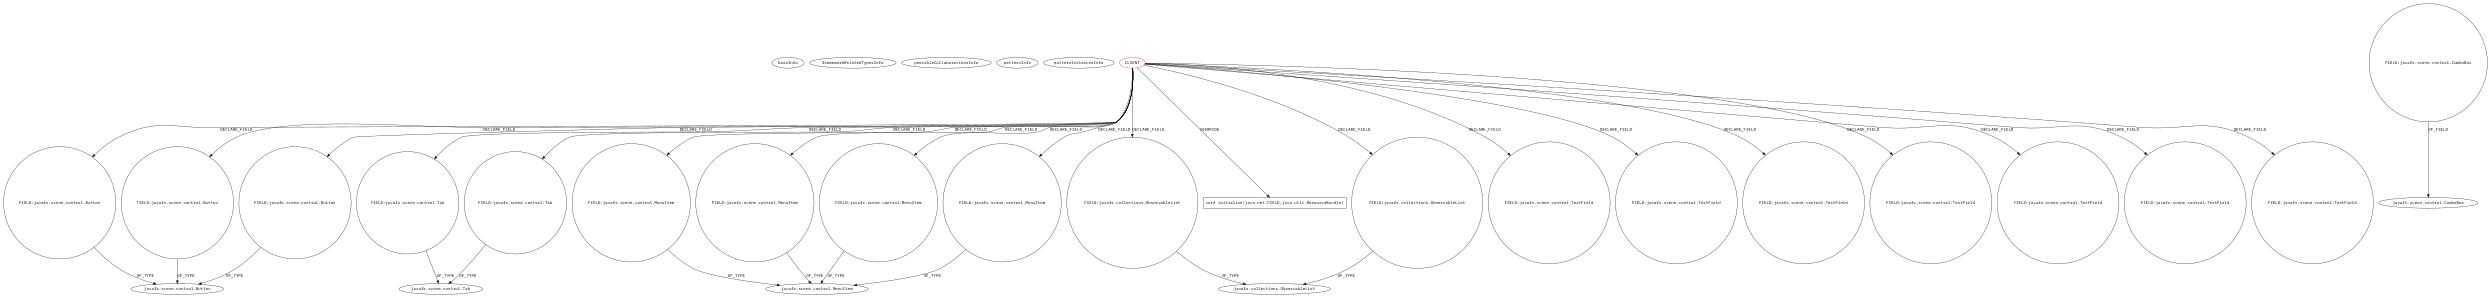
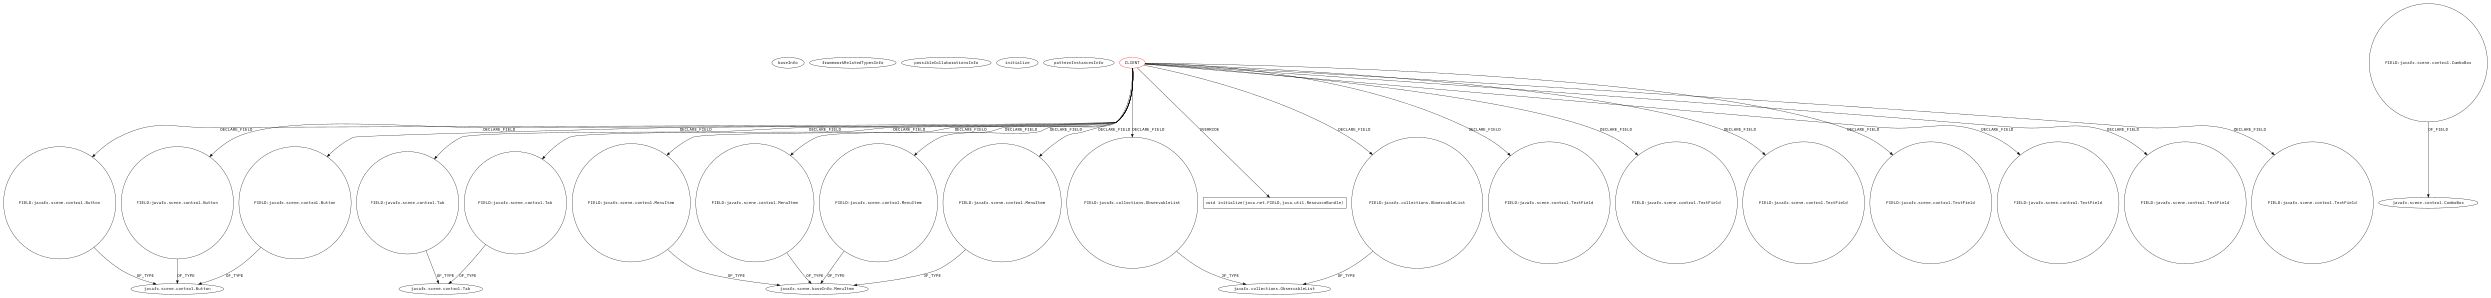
(1017, 63) -> (1017, 63)
(817, 289) -> (817, 289)
